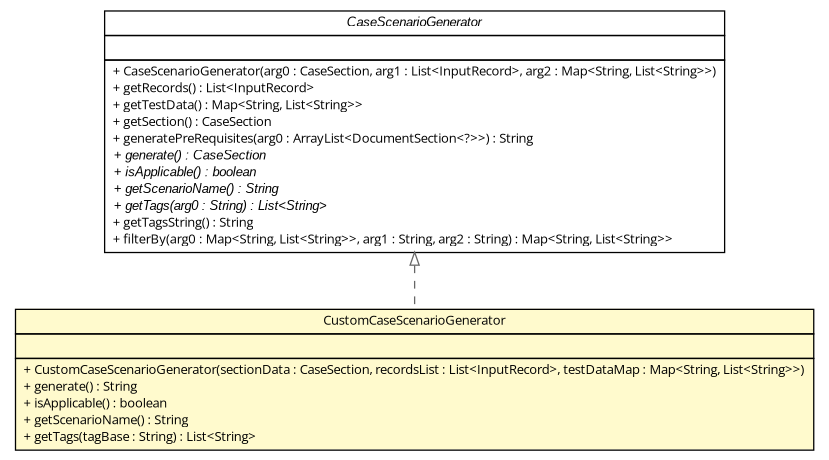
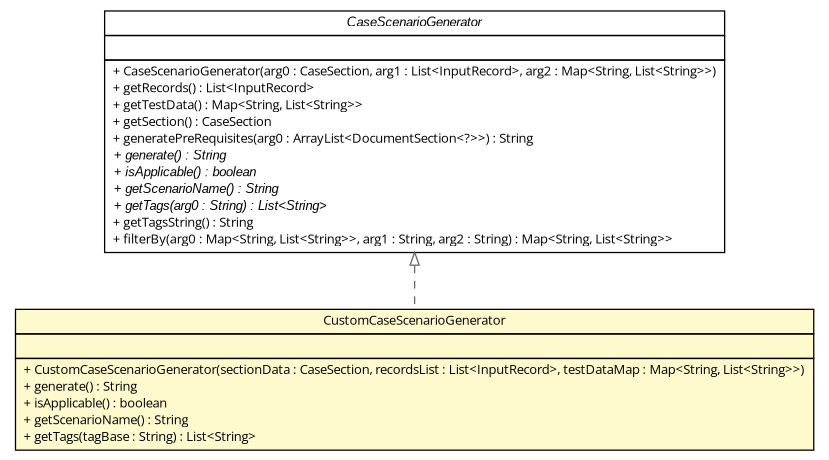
(190, 156) -> (170, 156)
